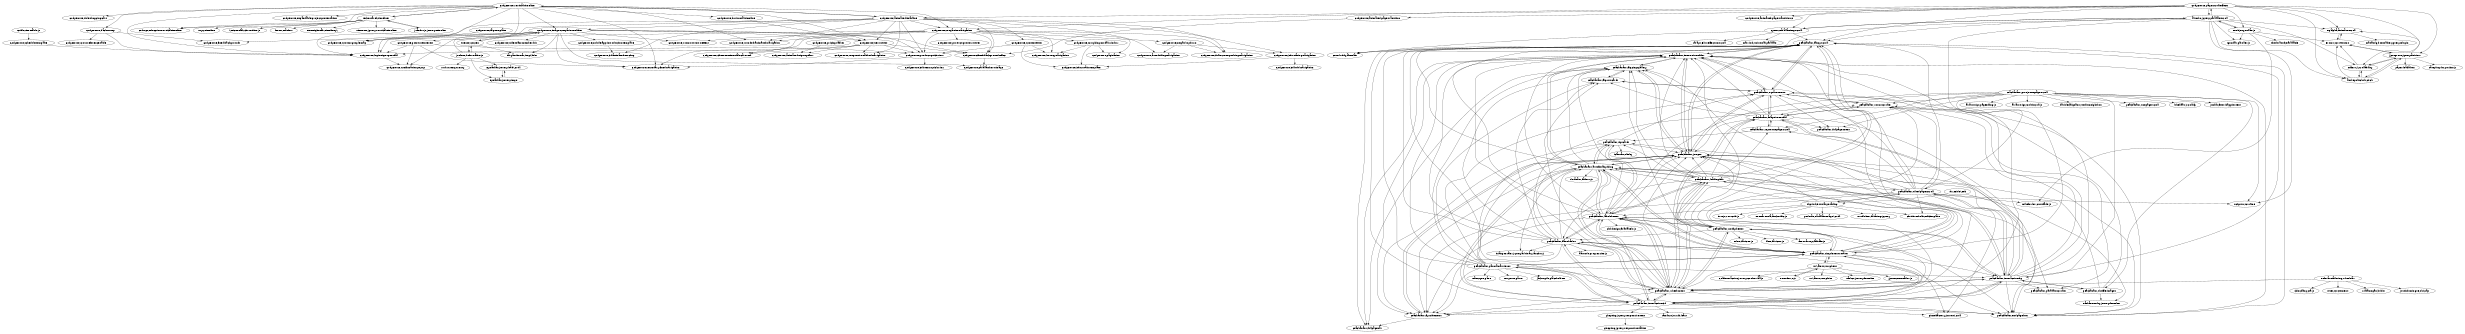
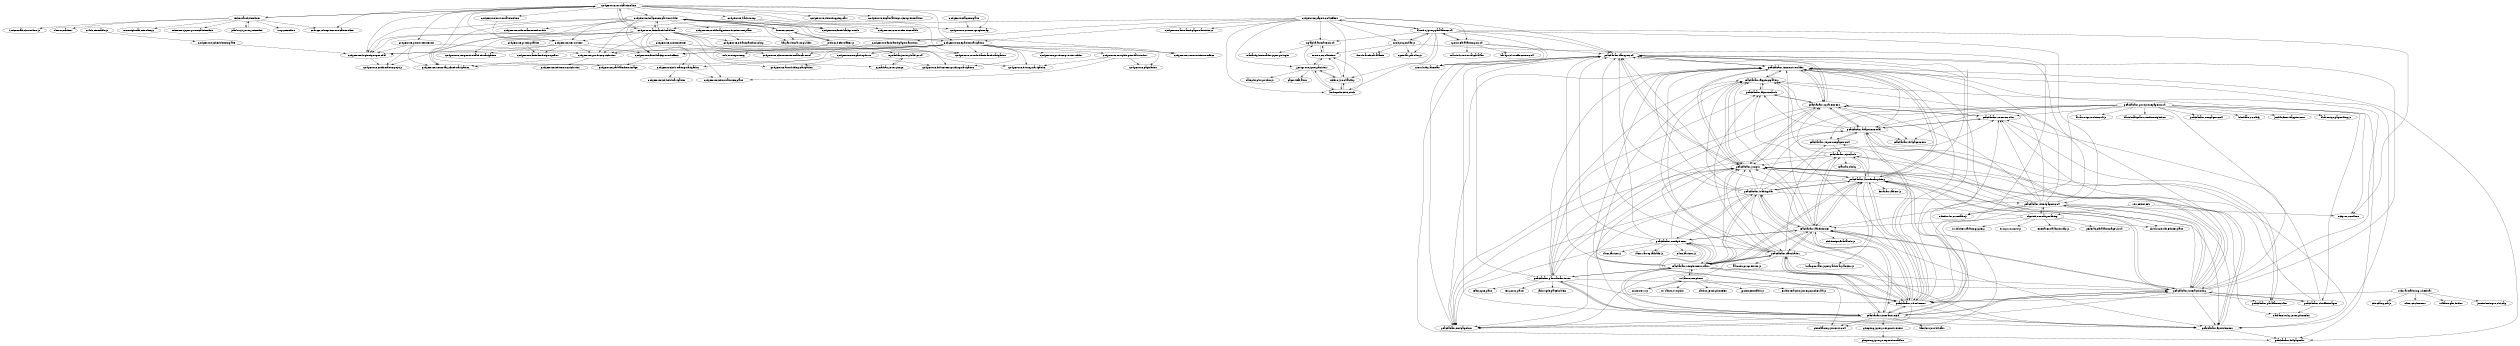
none -> (655, 23)
(1513, 172) -> (1685, 172)
